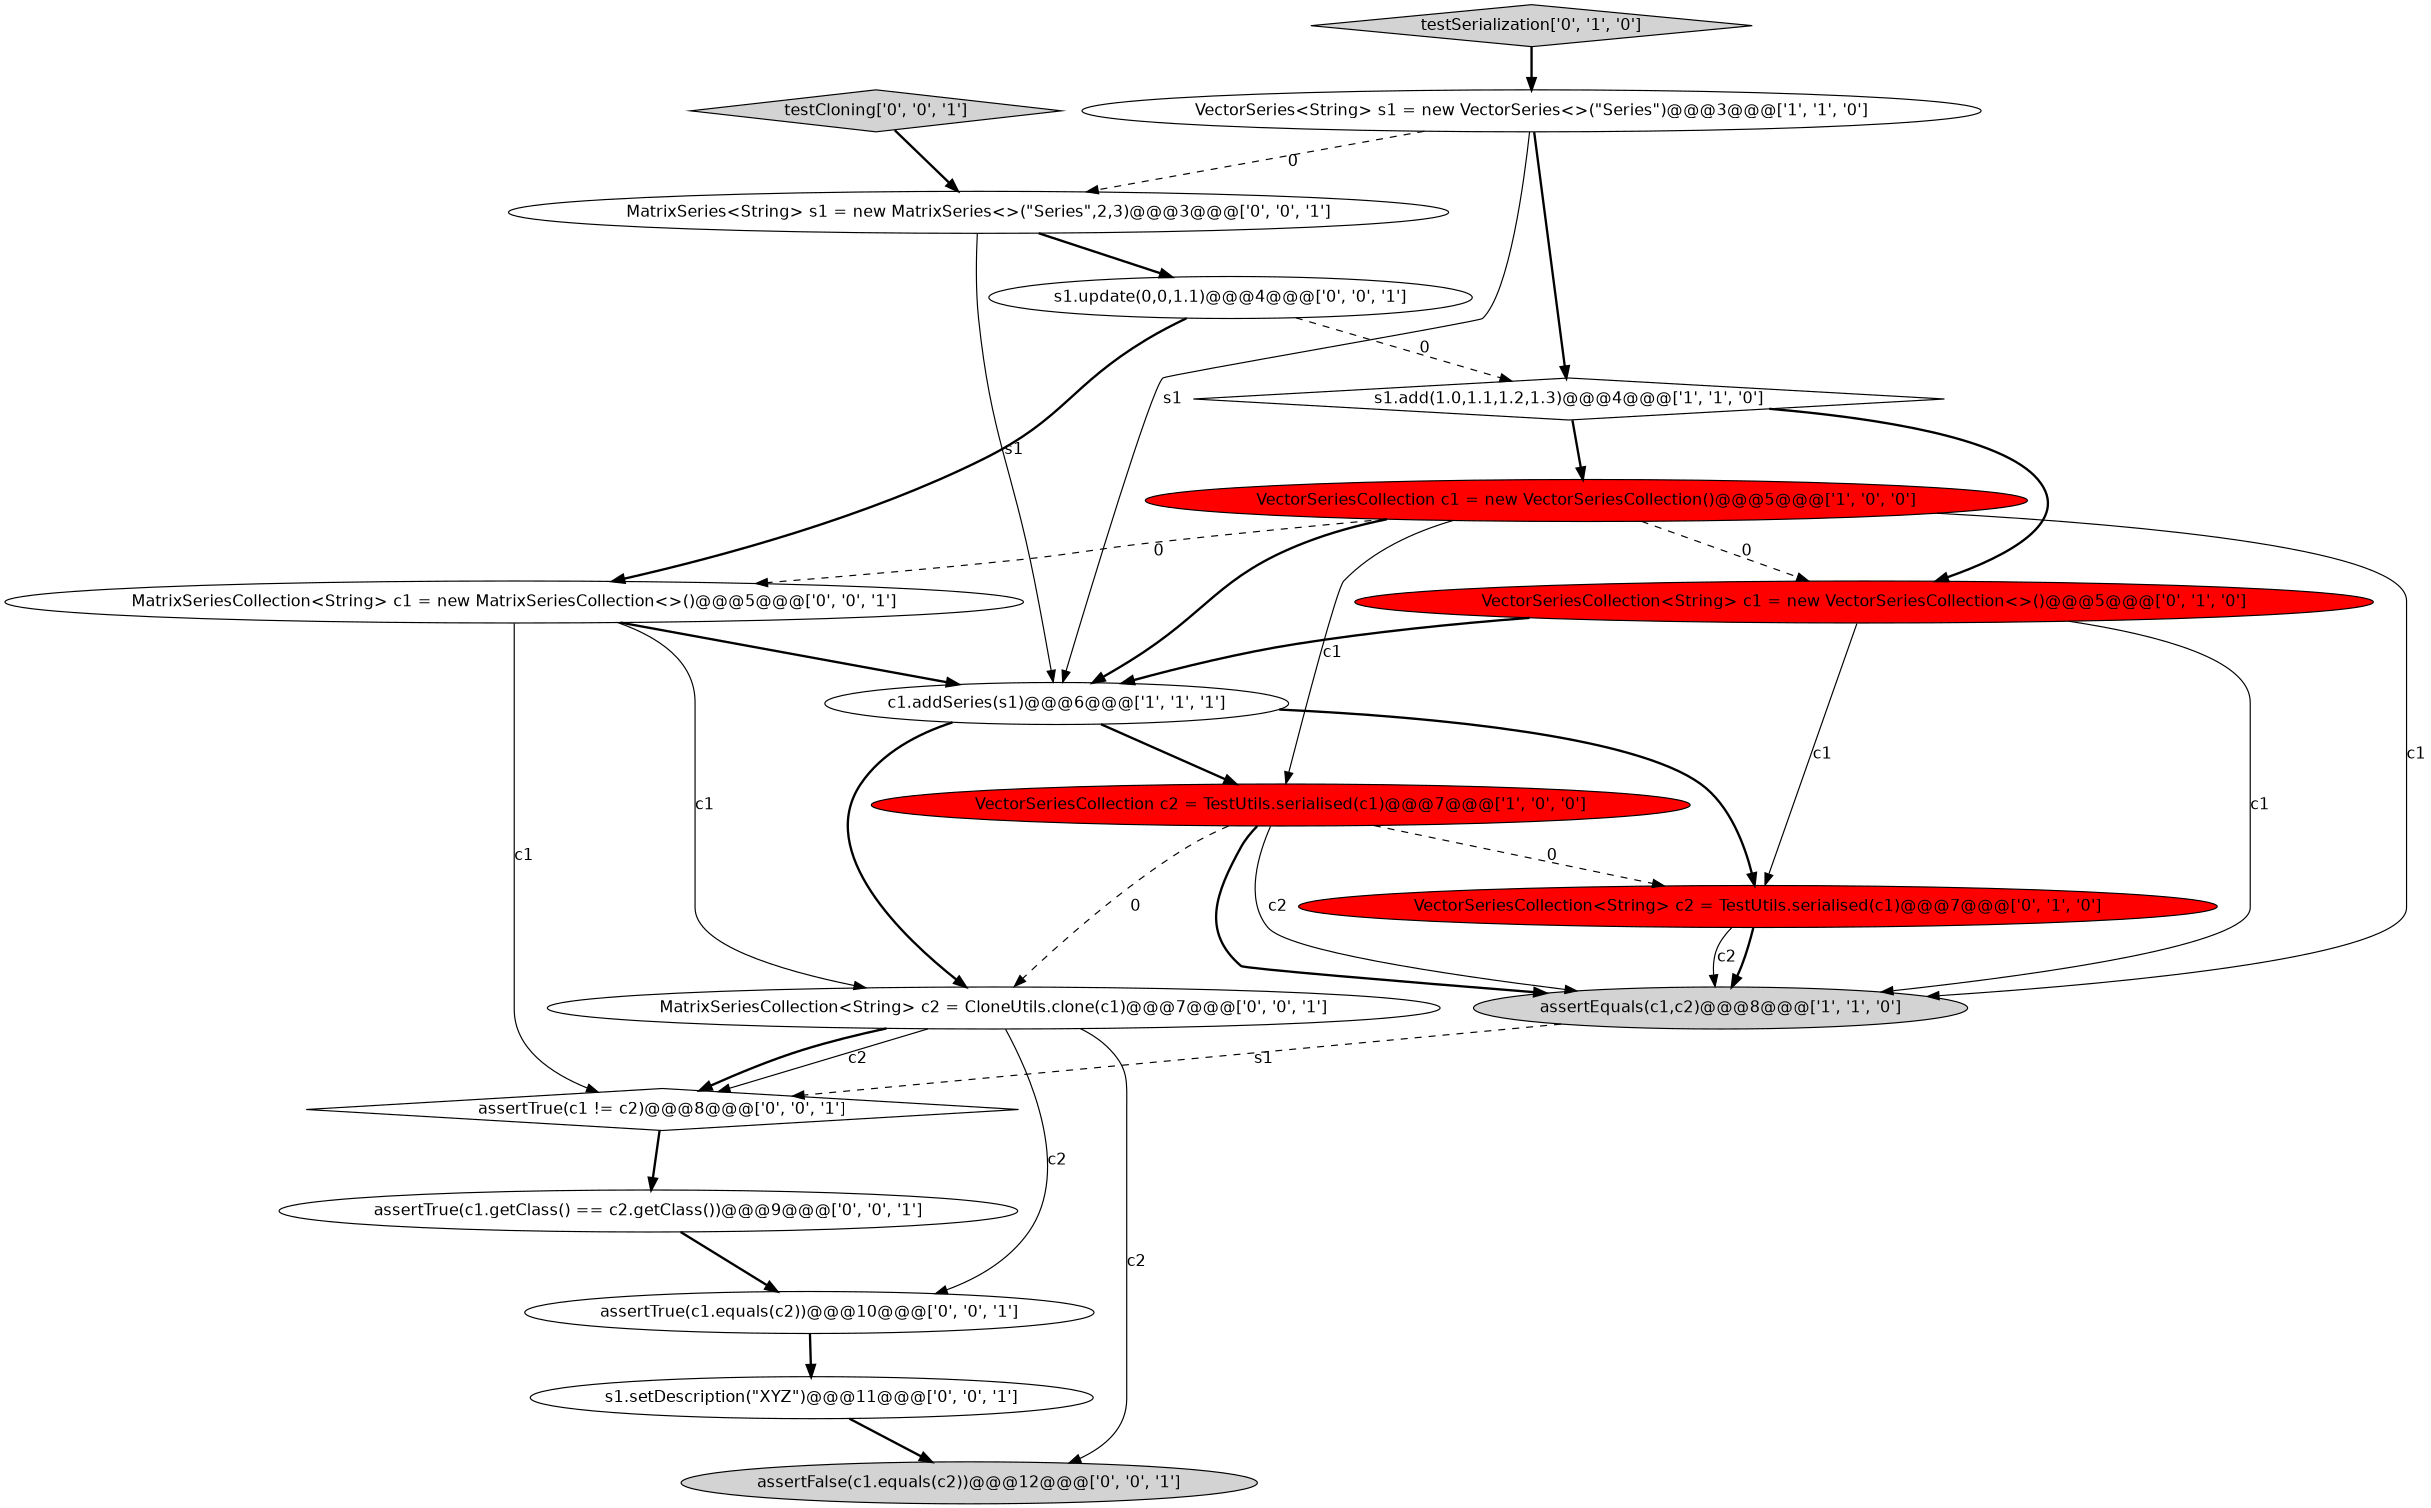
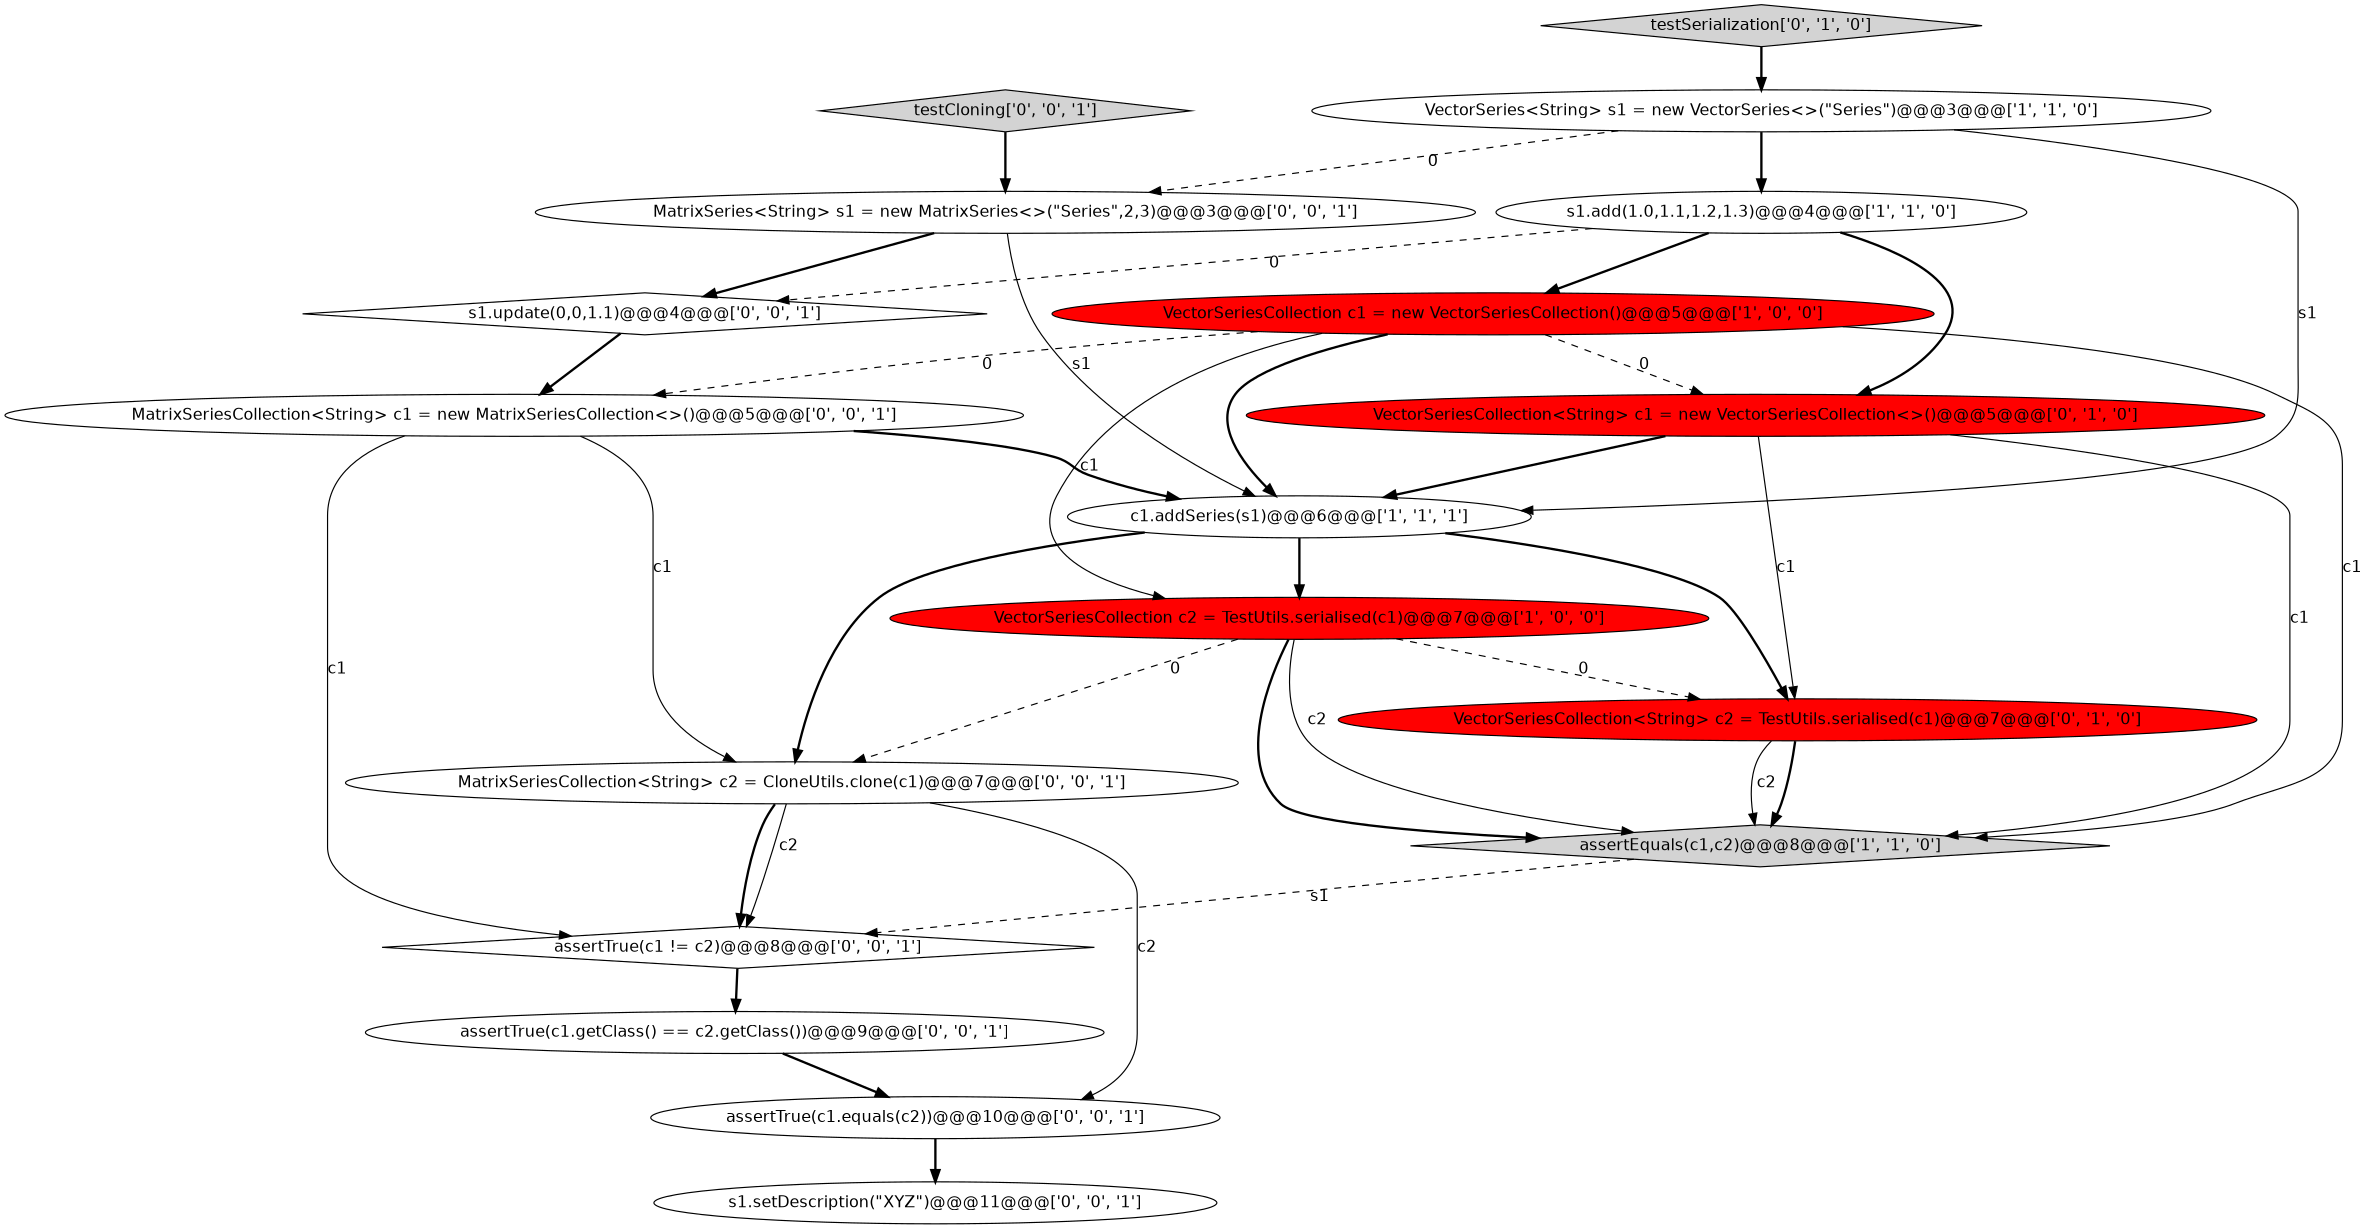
(1231, 298) -> (645, 314)
(1398, 348) -> (1191, 264)
(1569, 399) -> (1761, 212)
(1721, 1008) -> (1760, 846)
(969, 1483) -> none
